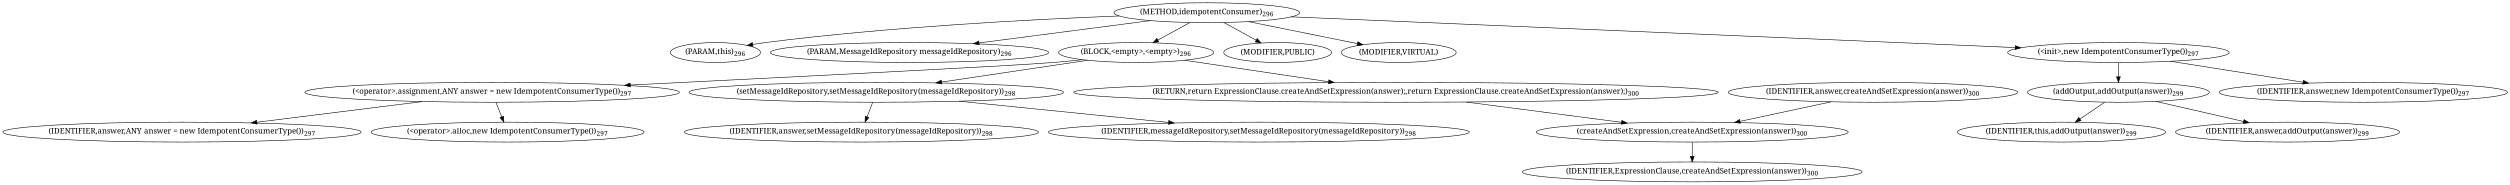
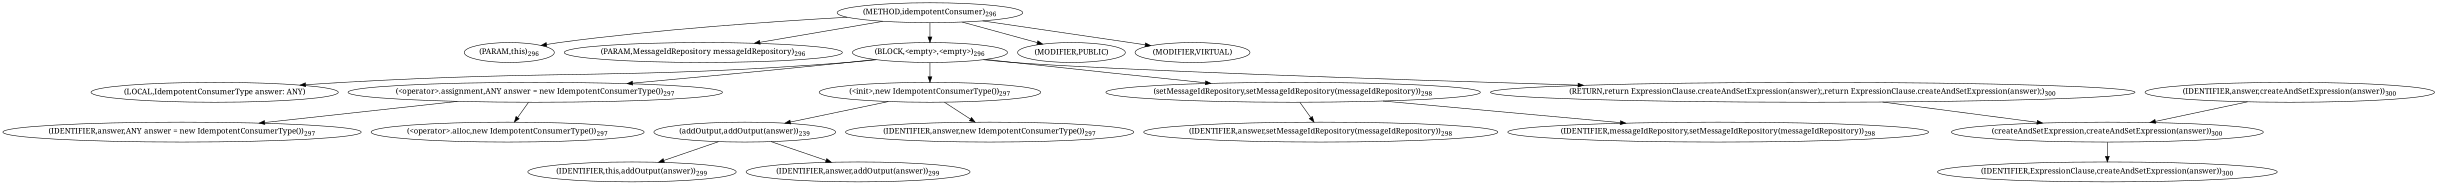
(1653, 32) -> (930, 70)
(2178, 91) -> (804, 131)
none -> (215, 92)
